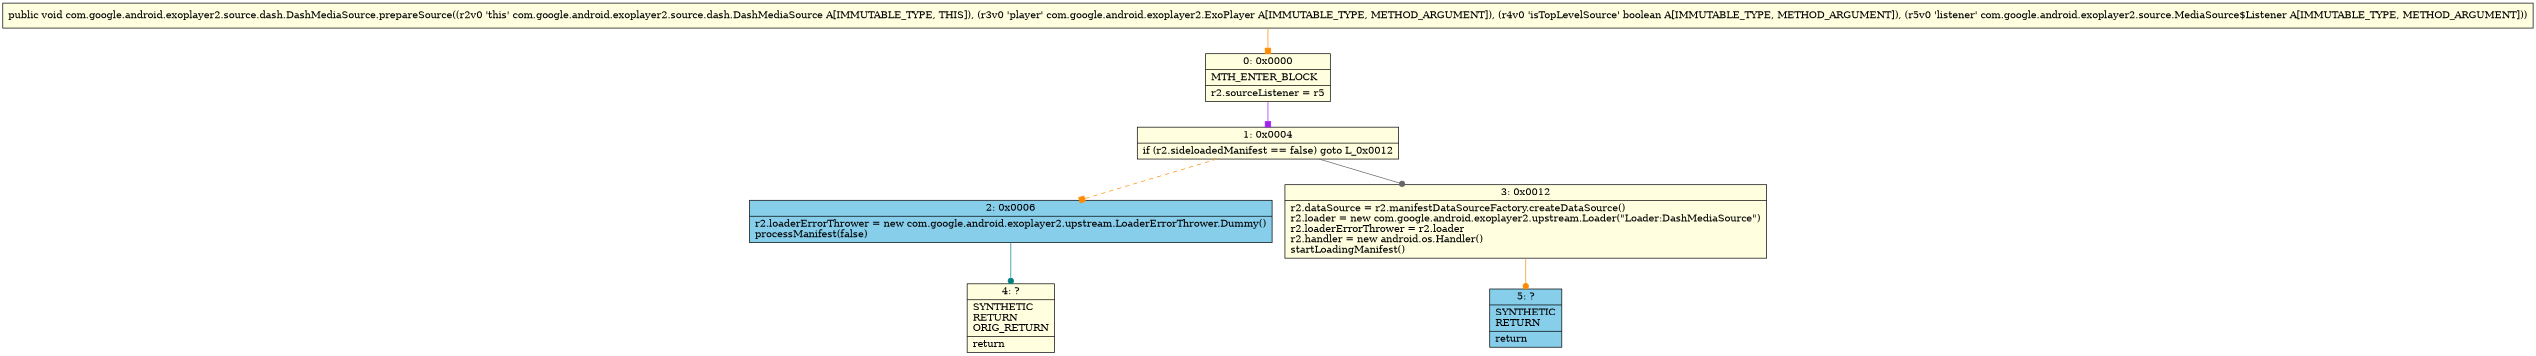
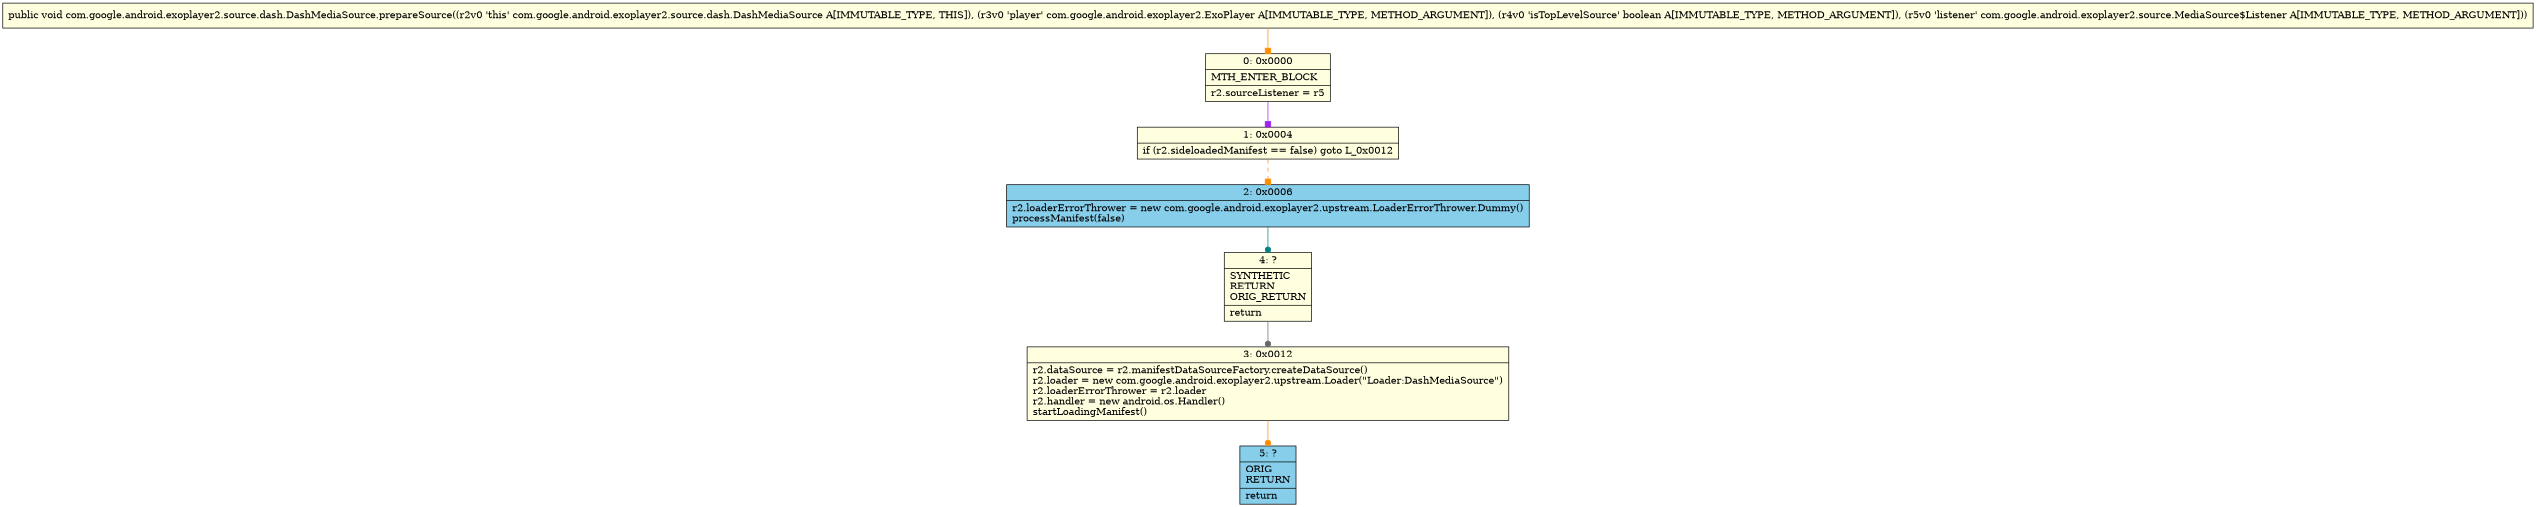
(1359, 171) -> (1268, 331)
(1526, 313) -> (1259, 470)
